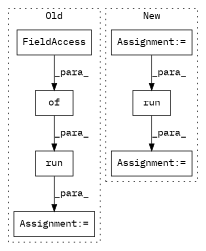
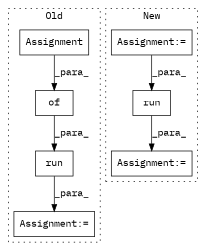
(54, 42) -> (54, 42)
